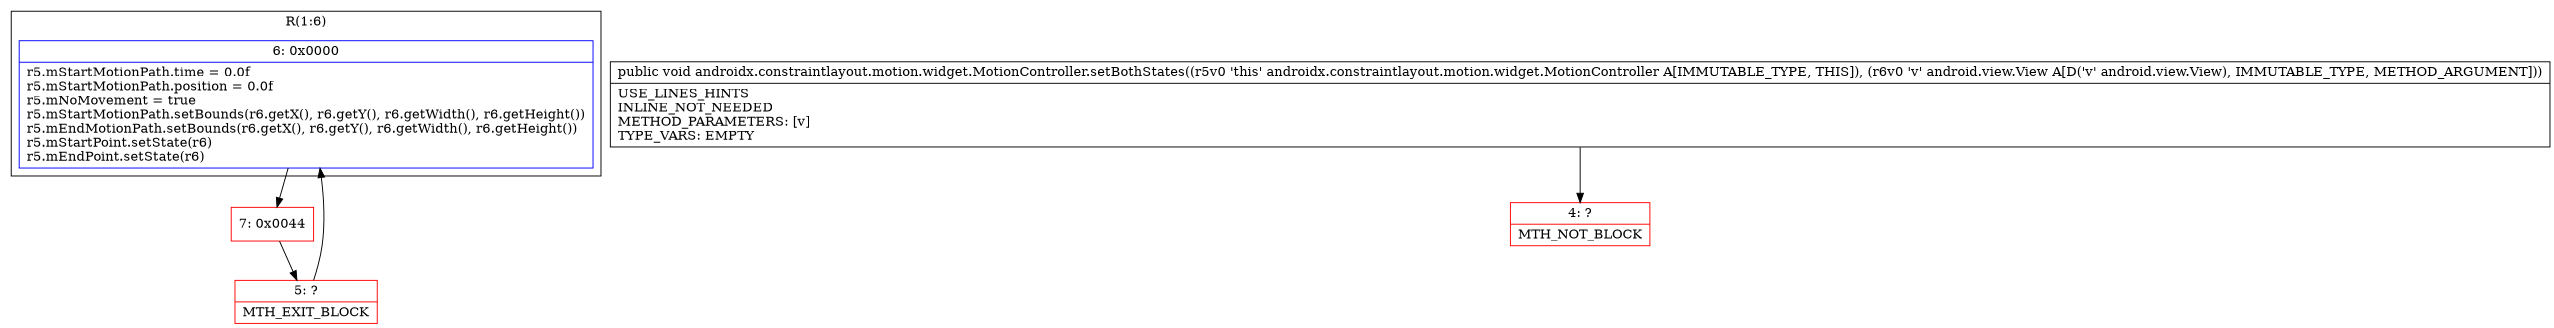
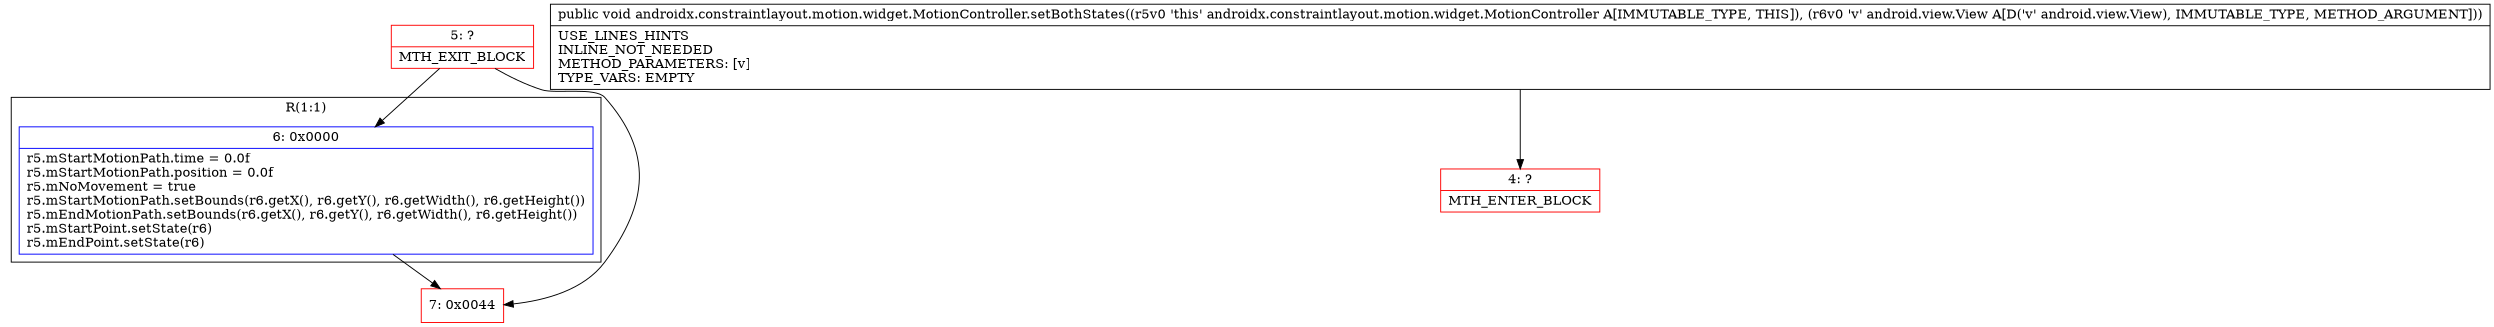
(306, 22) -> (306, 108)
(1580, 234) -> (1520, 201)
(286, 256) -> (639, 173)
